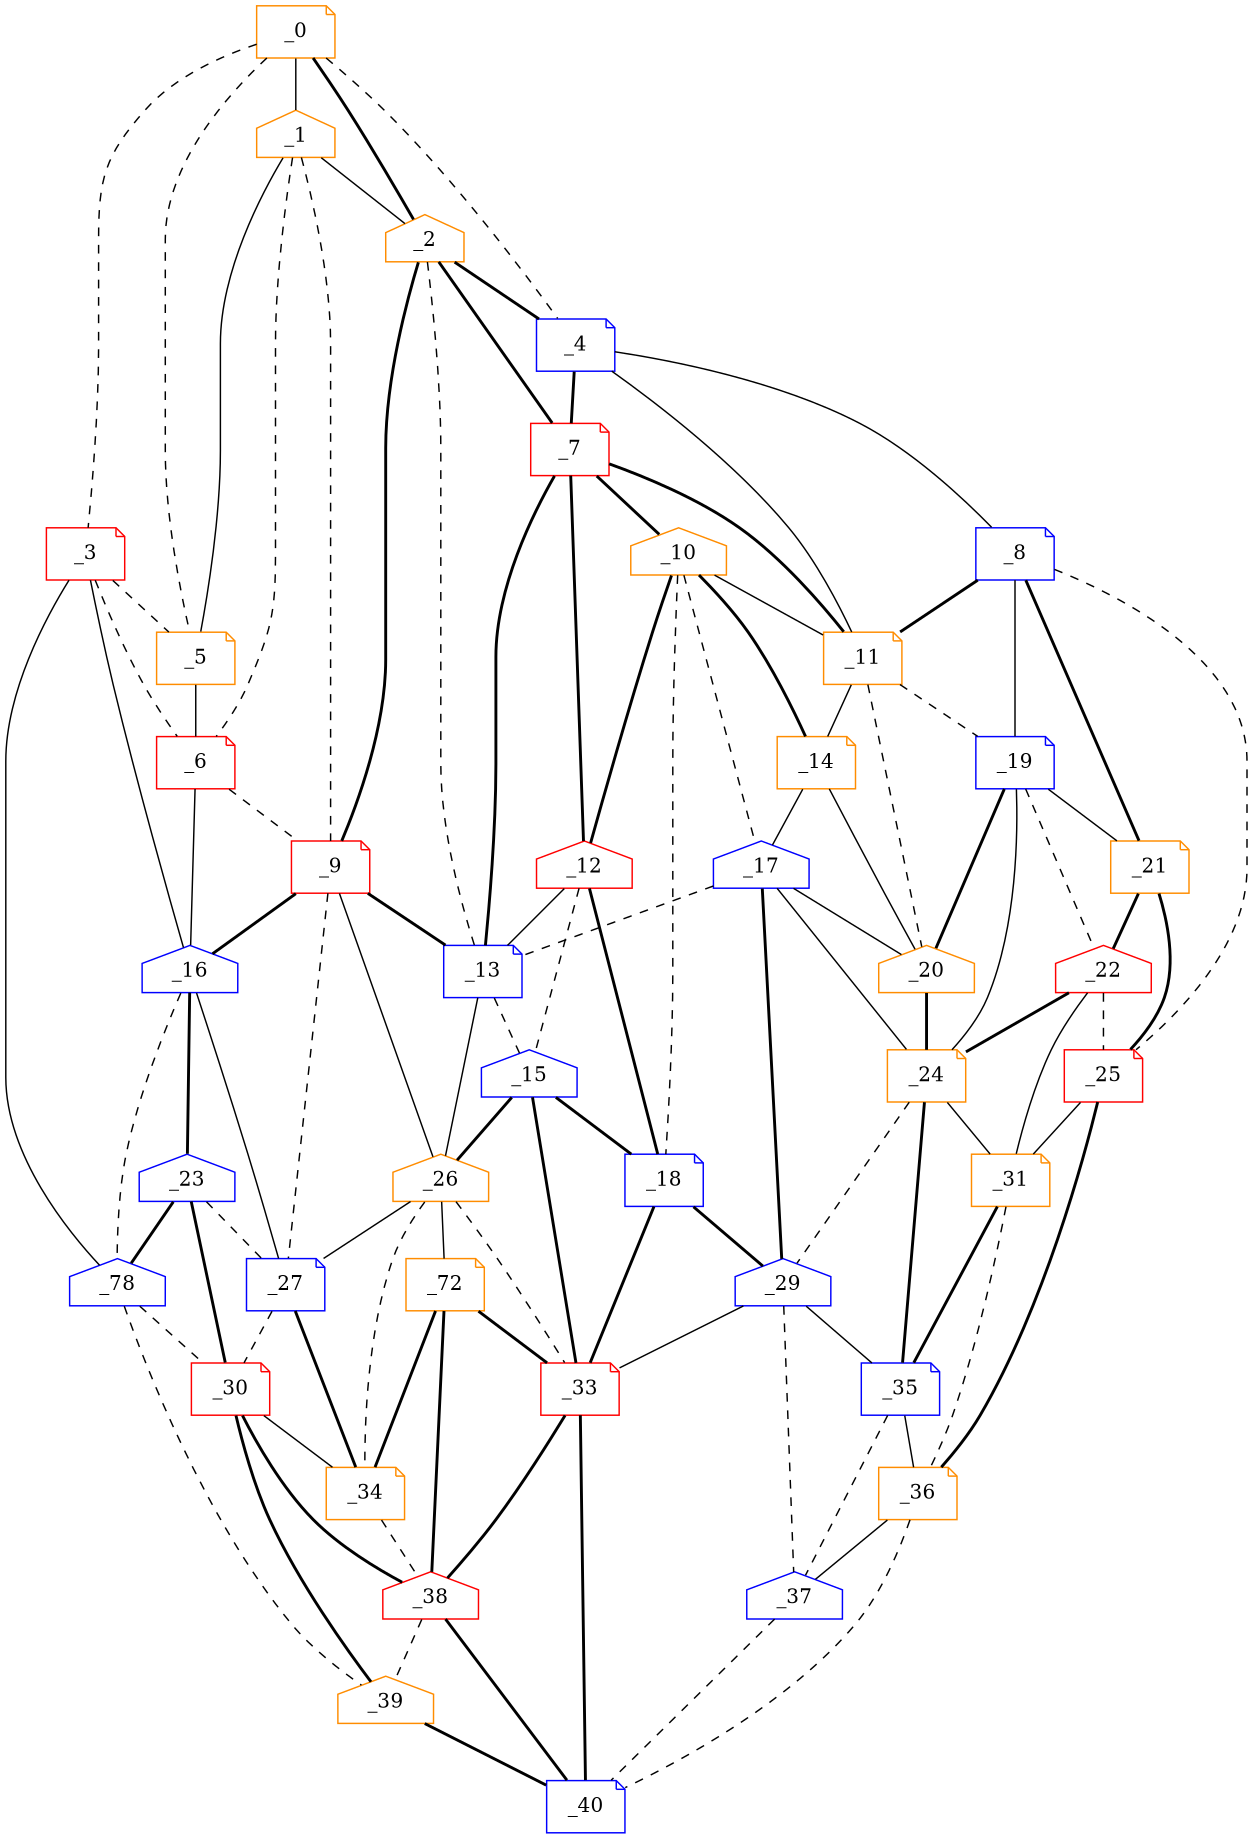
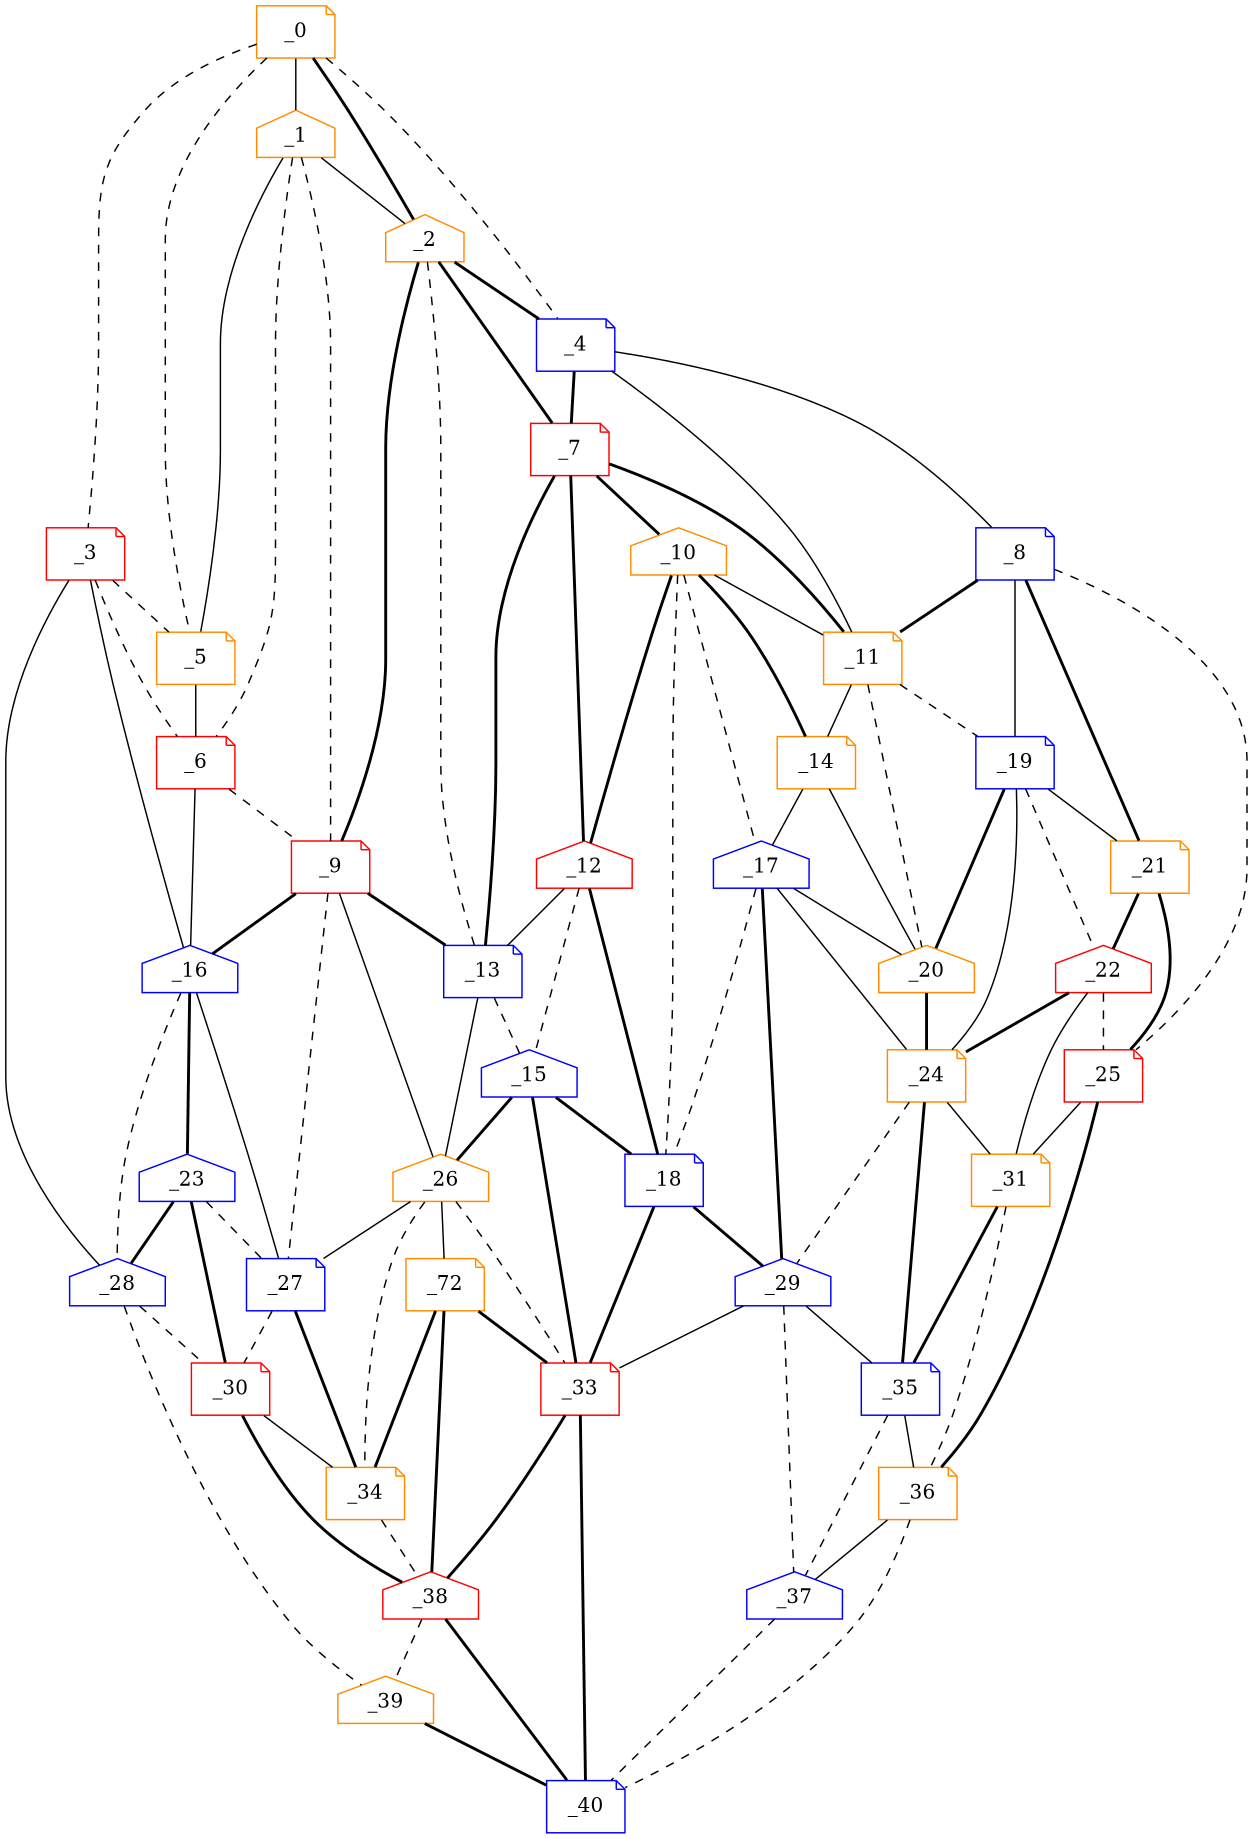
(618, 921) -> (718, 1022)
(117, 1285) -> (117, 1285)
(288, 1556) -> none
